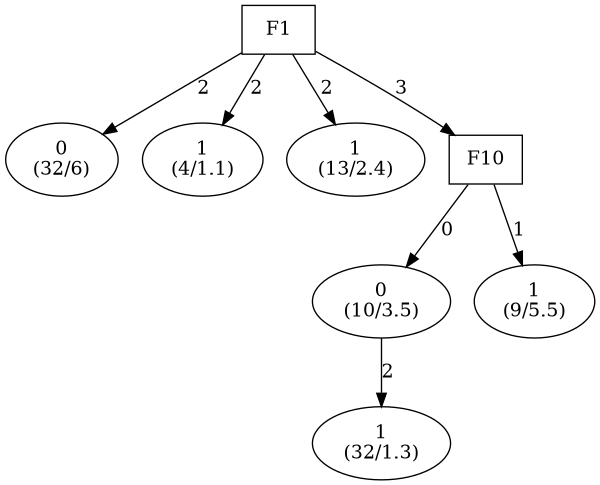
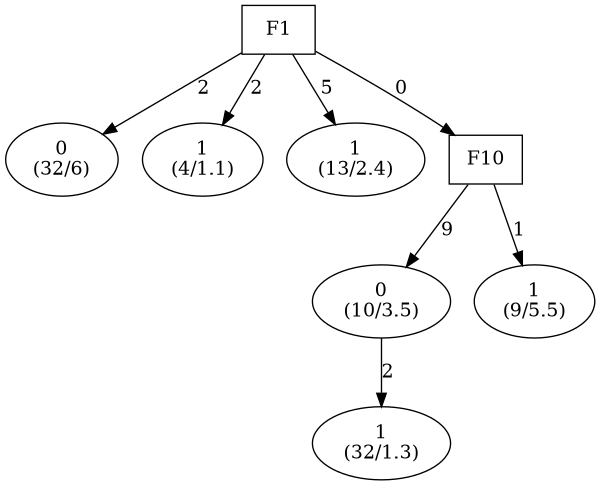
(327, 89) -> (327, 89)
(402, 89) -> (402, 89)
(448, 231) -> (448, 231)
